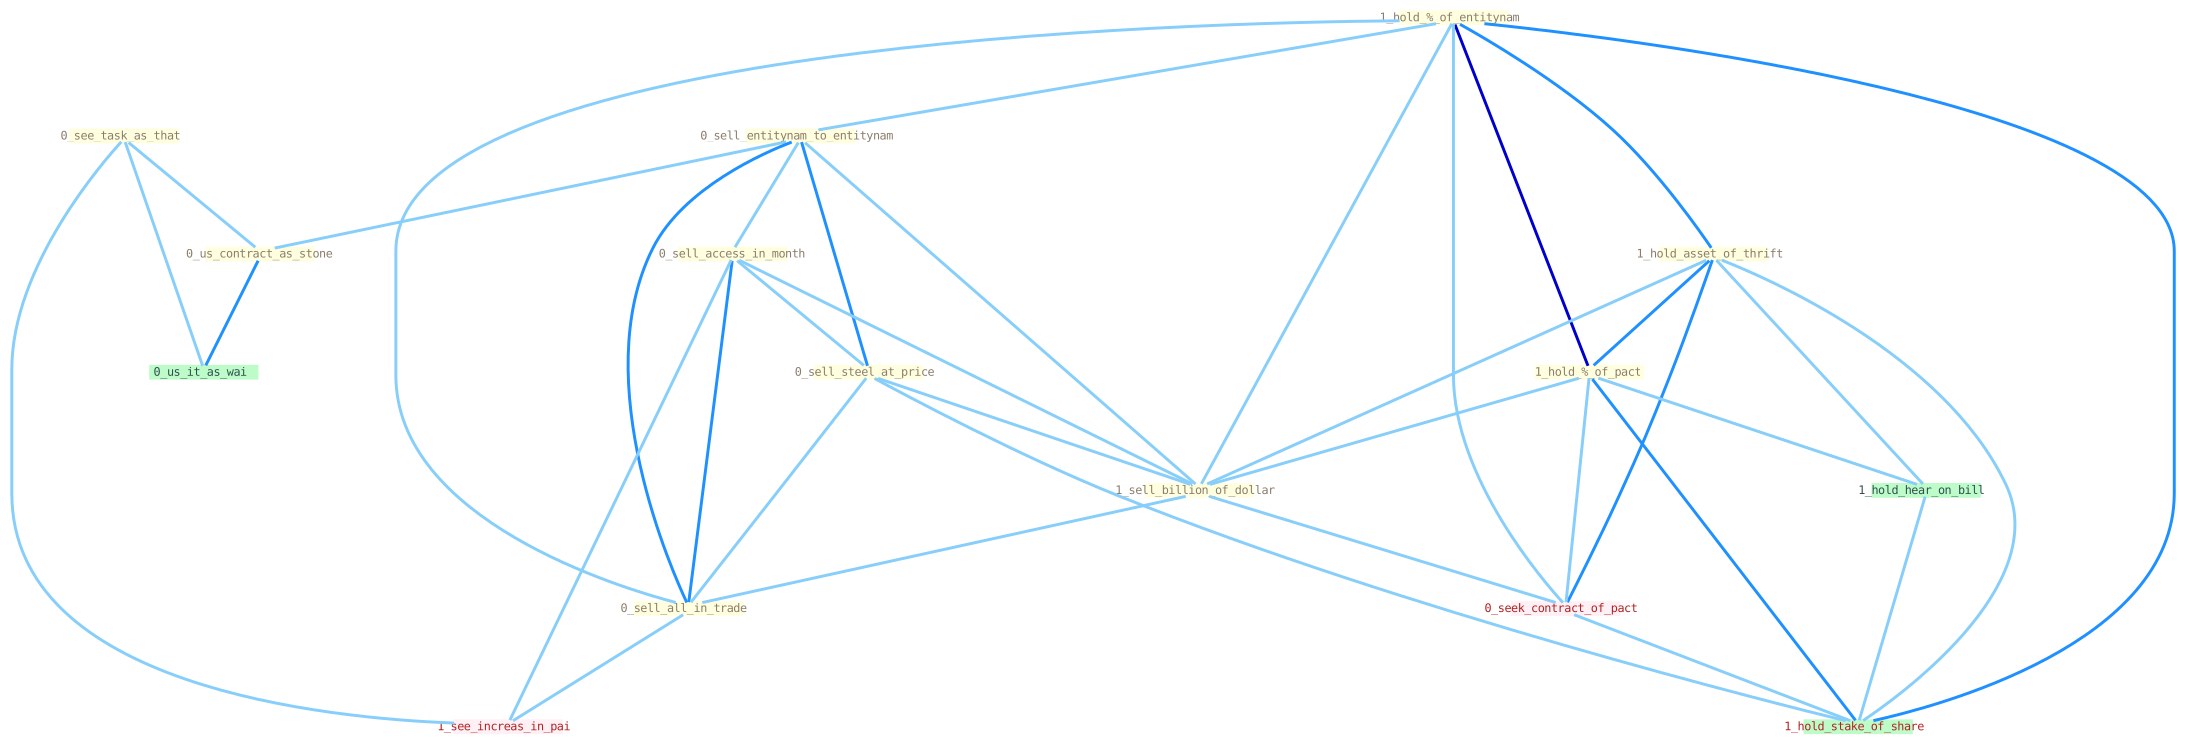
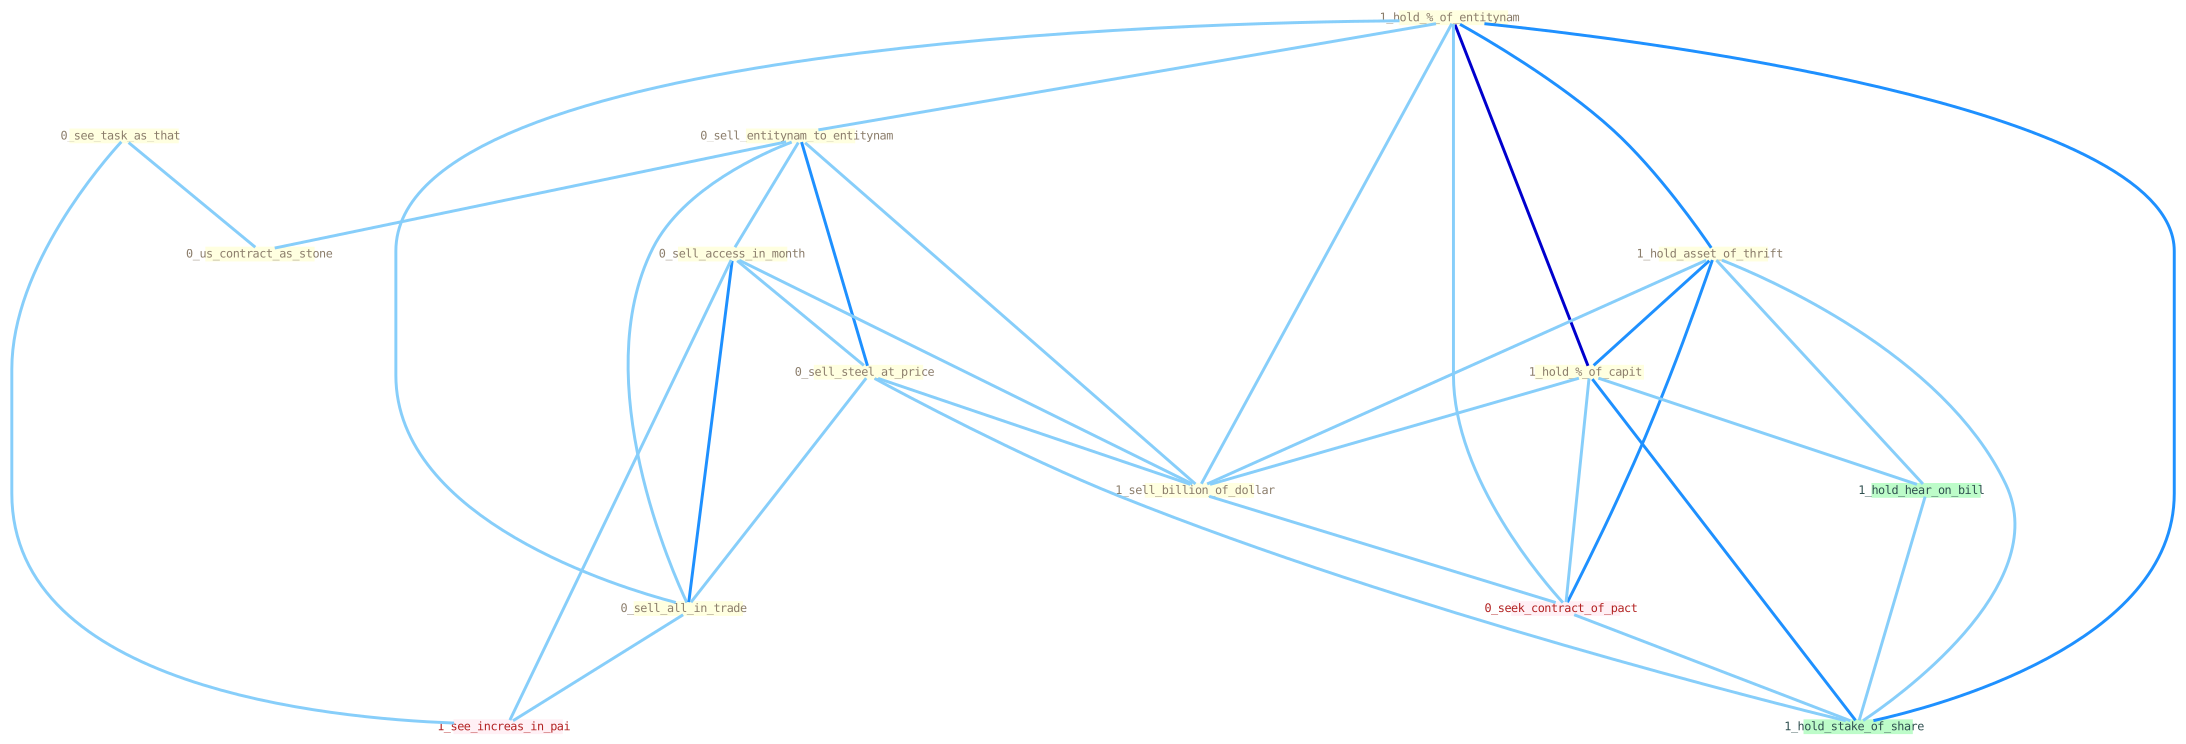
(630, 339) -> (630, 339)
(204, 372) -> none
(1589, 372) -> (1589, 372)
(944, 549) -> none
(1858, 727) -> (1858, 727)
